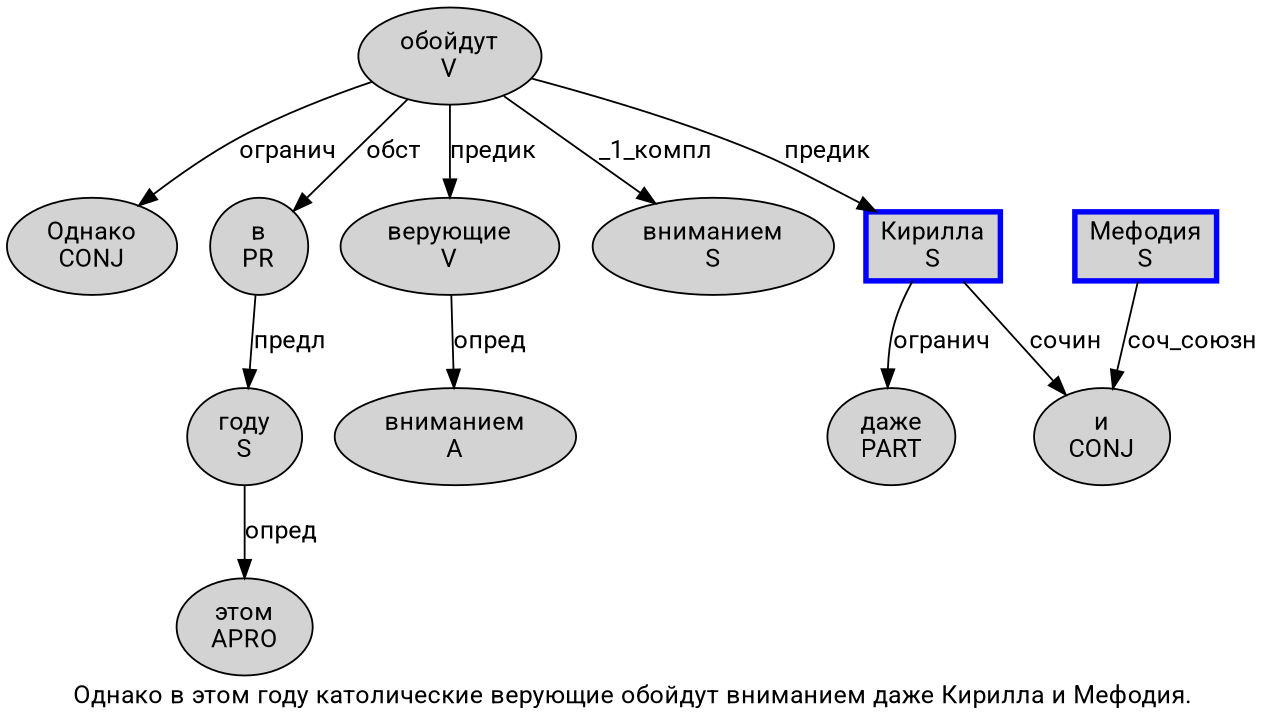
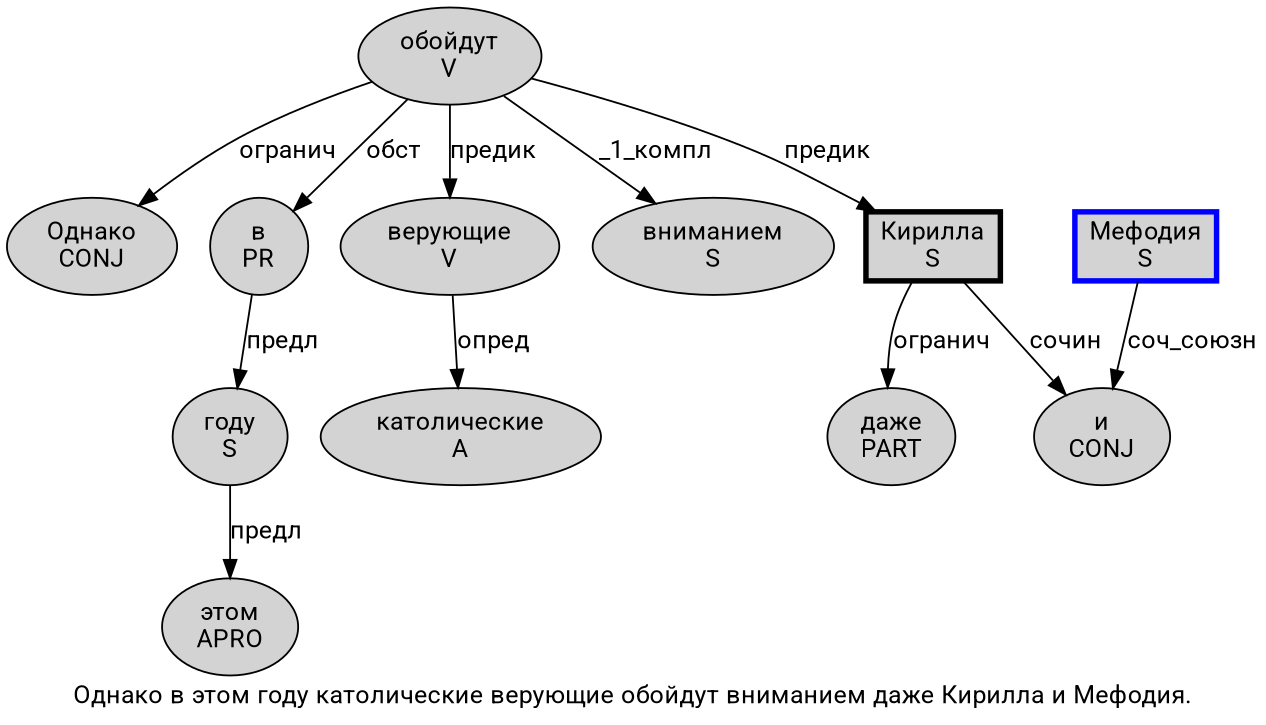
(933, 246) -> (933, 246)
(455, 437) -> (461, 437)
(281, 532) -> (266, 532)
